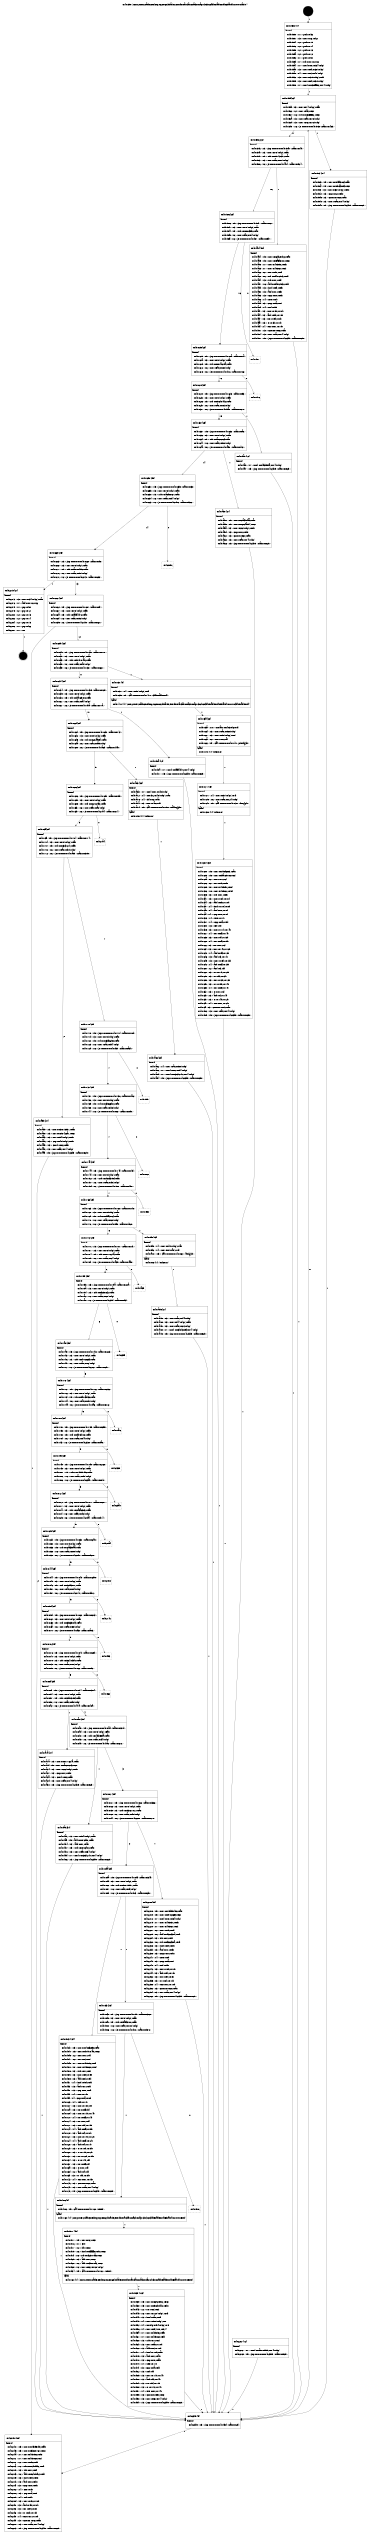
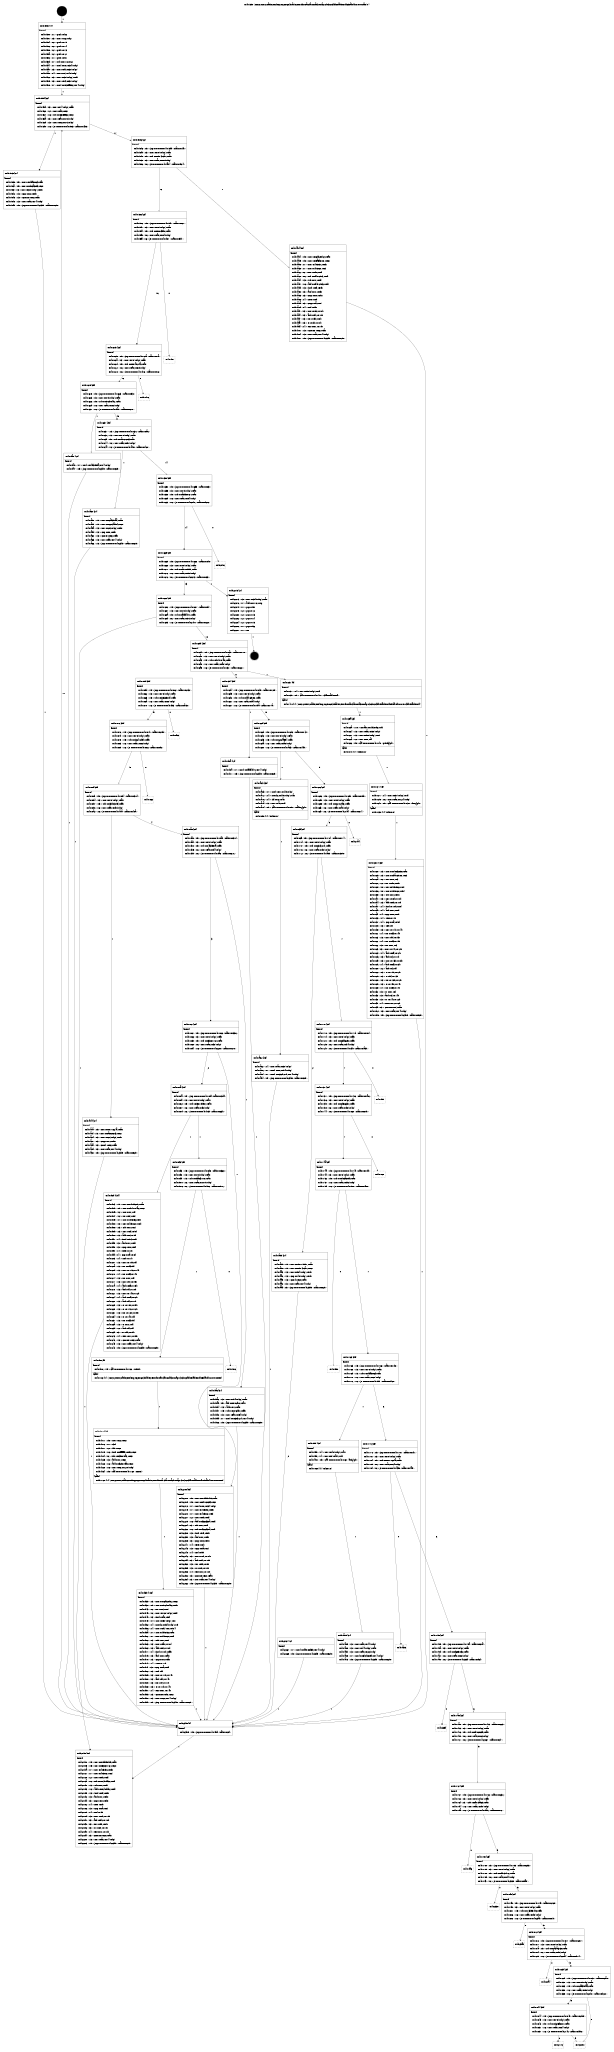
(70, 1599) -> (574, 2038)
